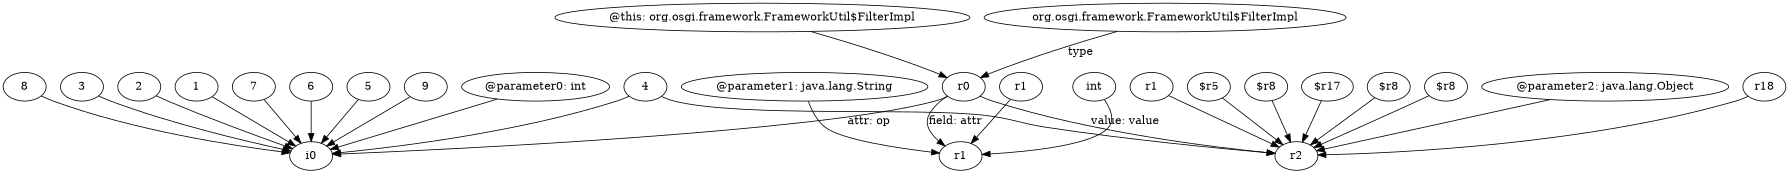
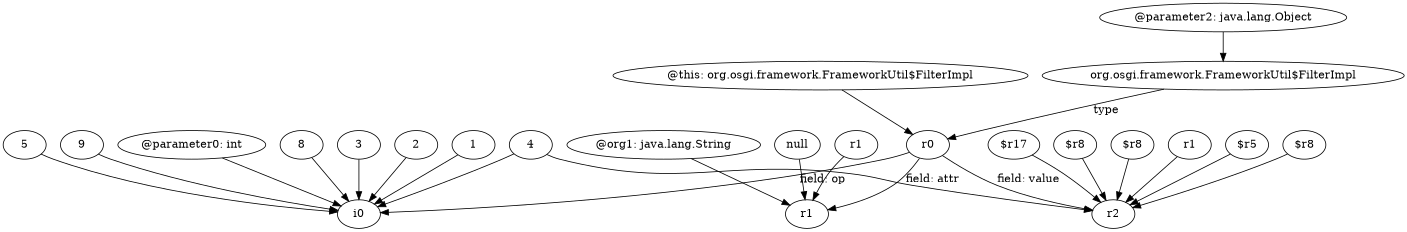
(254, 87) -> none
(311, 87) -> none
(805, 87) -> (664, 145)
(1094, 87) -> (797, 145)
(1764, 87) -> none
(869, 121) -> (823, 179)
(1125, 121) -> (1029, 179)
(1437, 124) -> (1223, 43)
